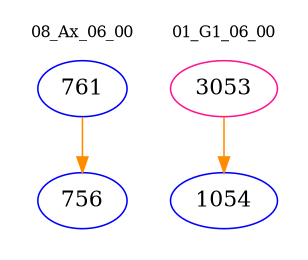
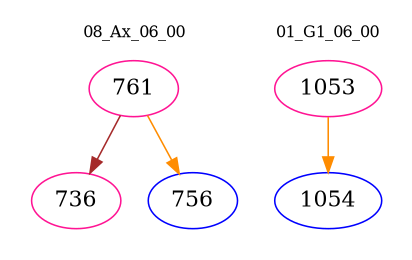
(82, 89) -> (134, 89)
(224, 89) -> (328, 89)
none -> (76, 201)
